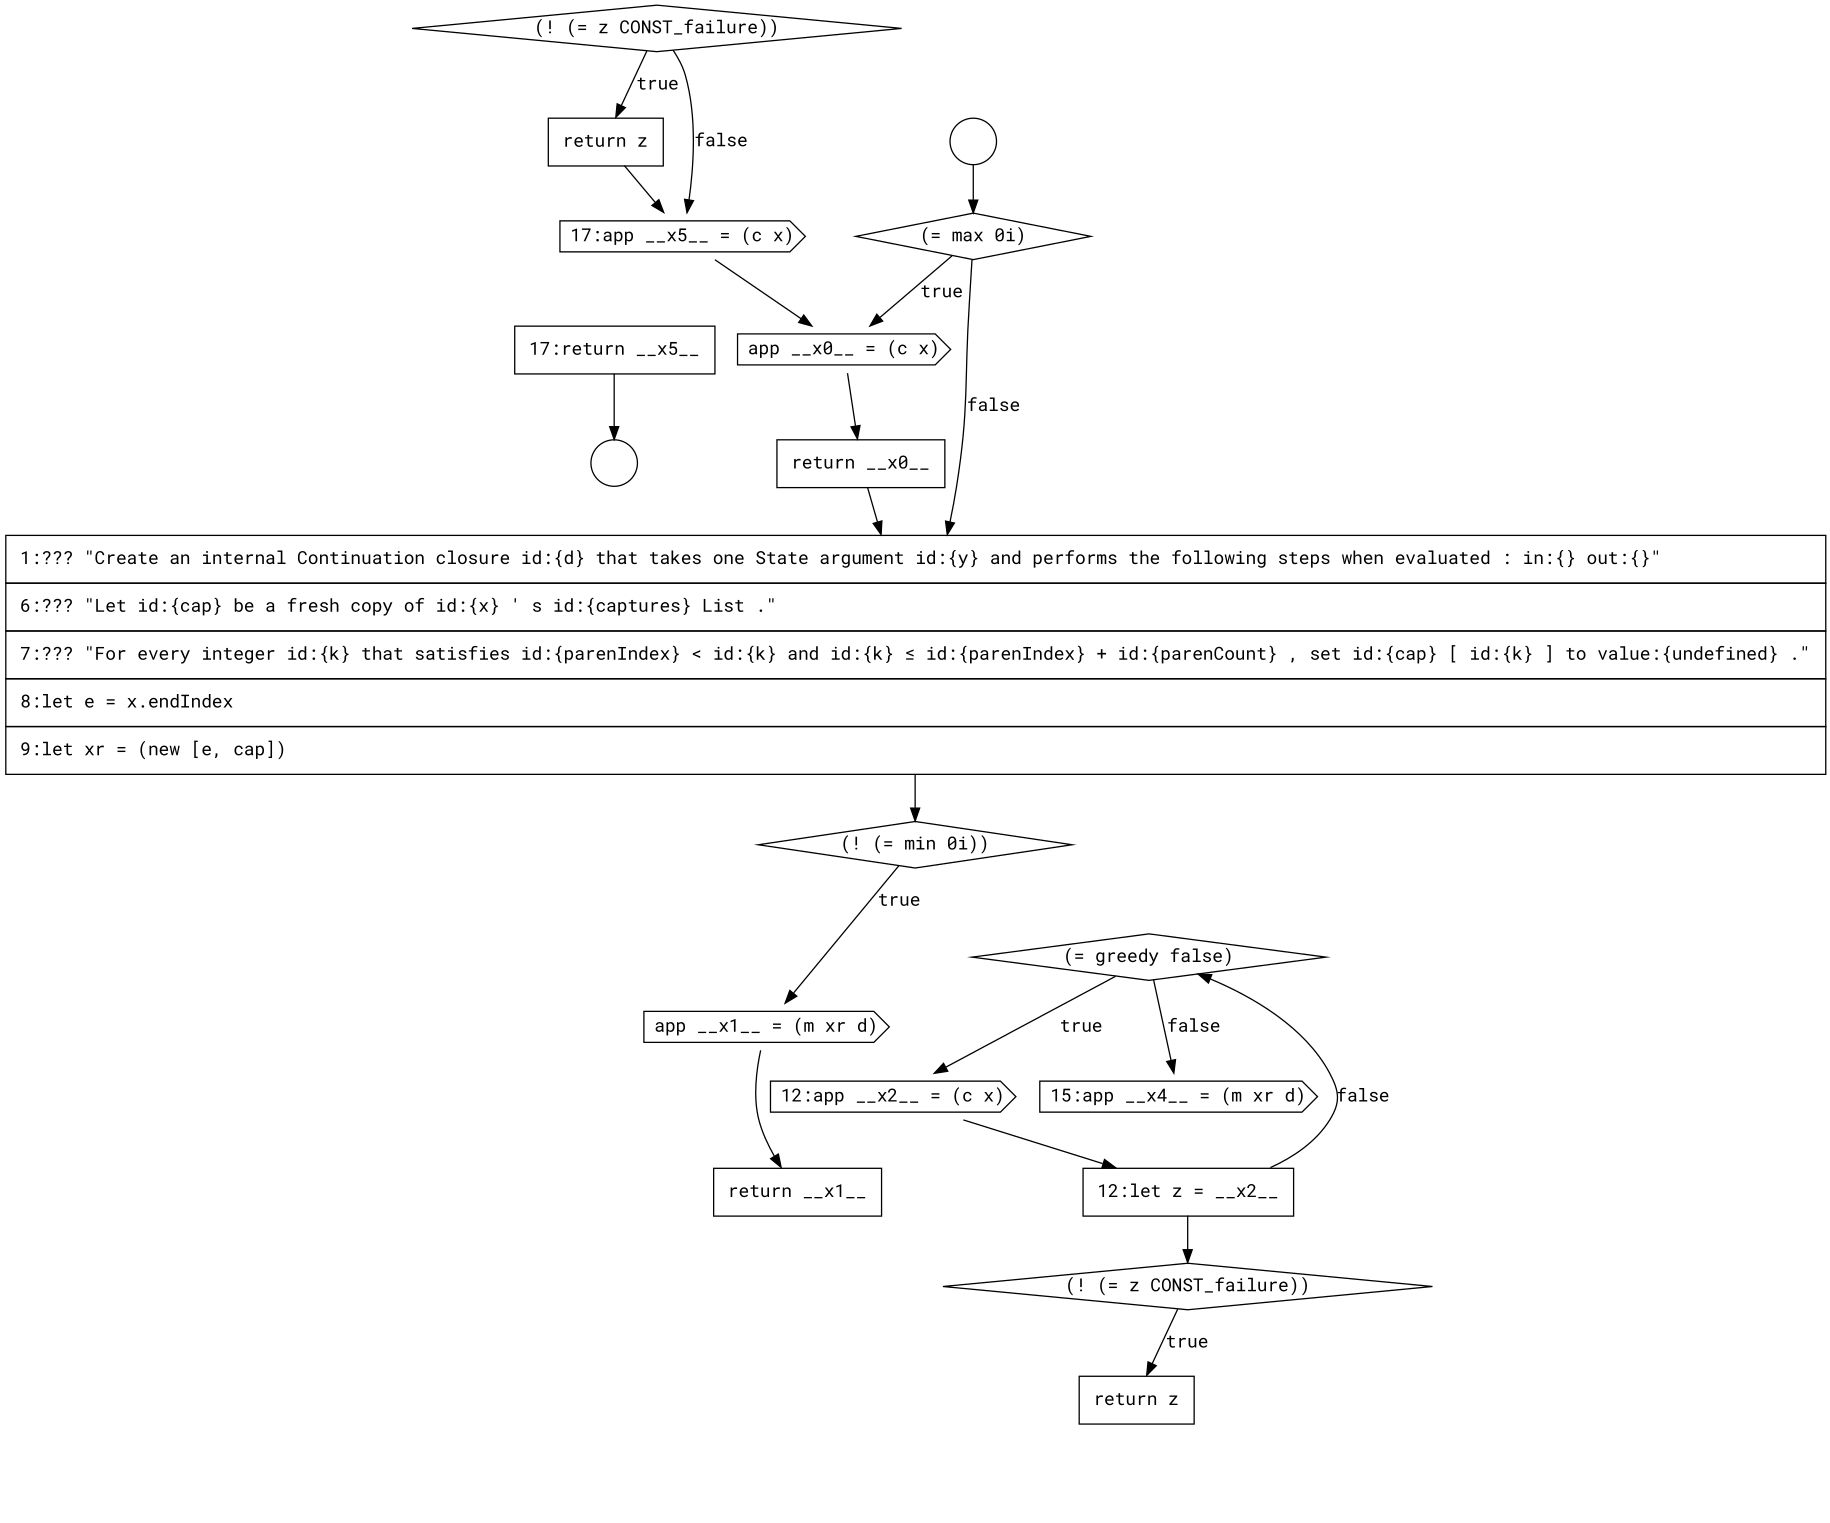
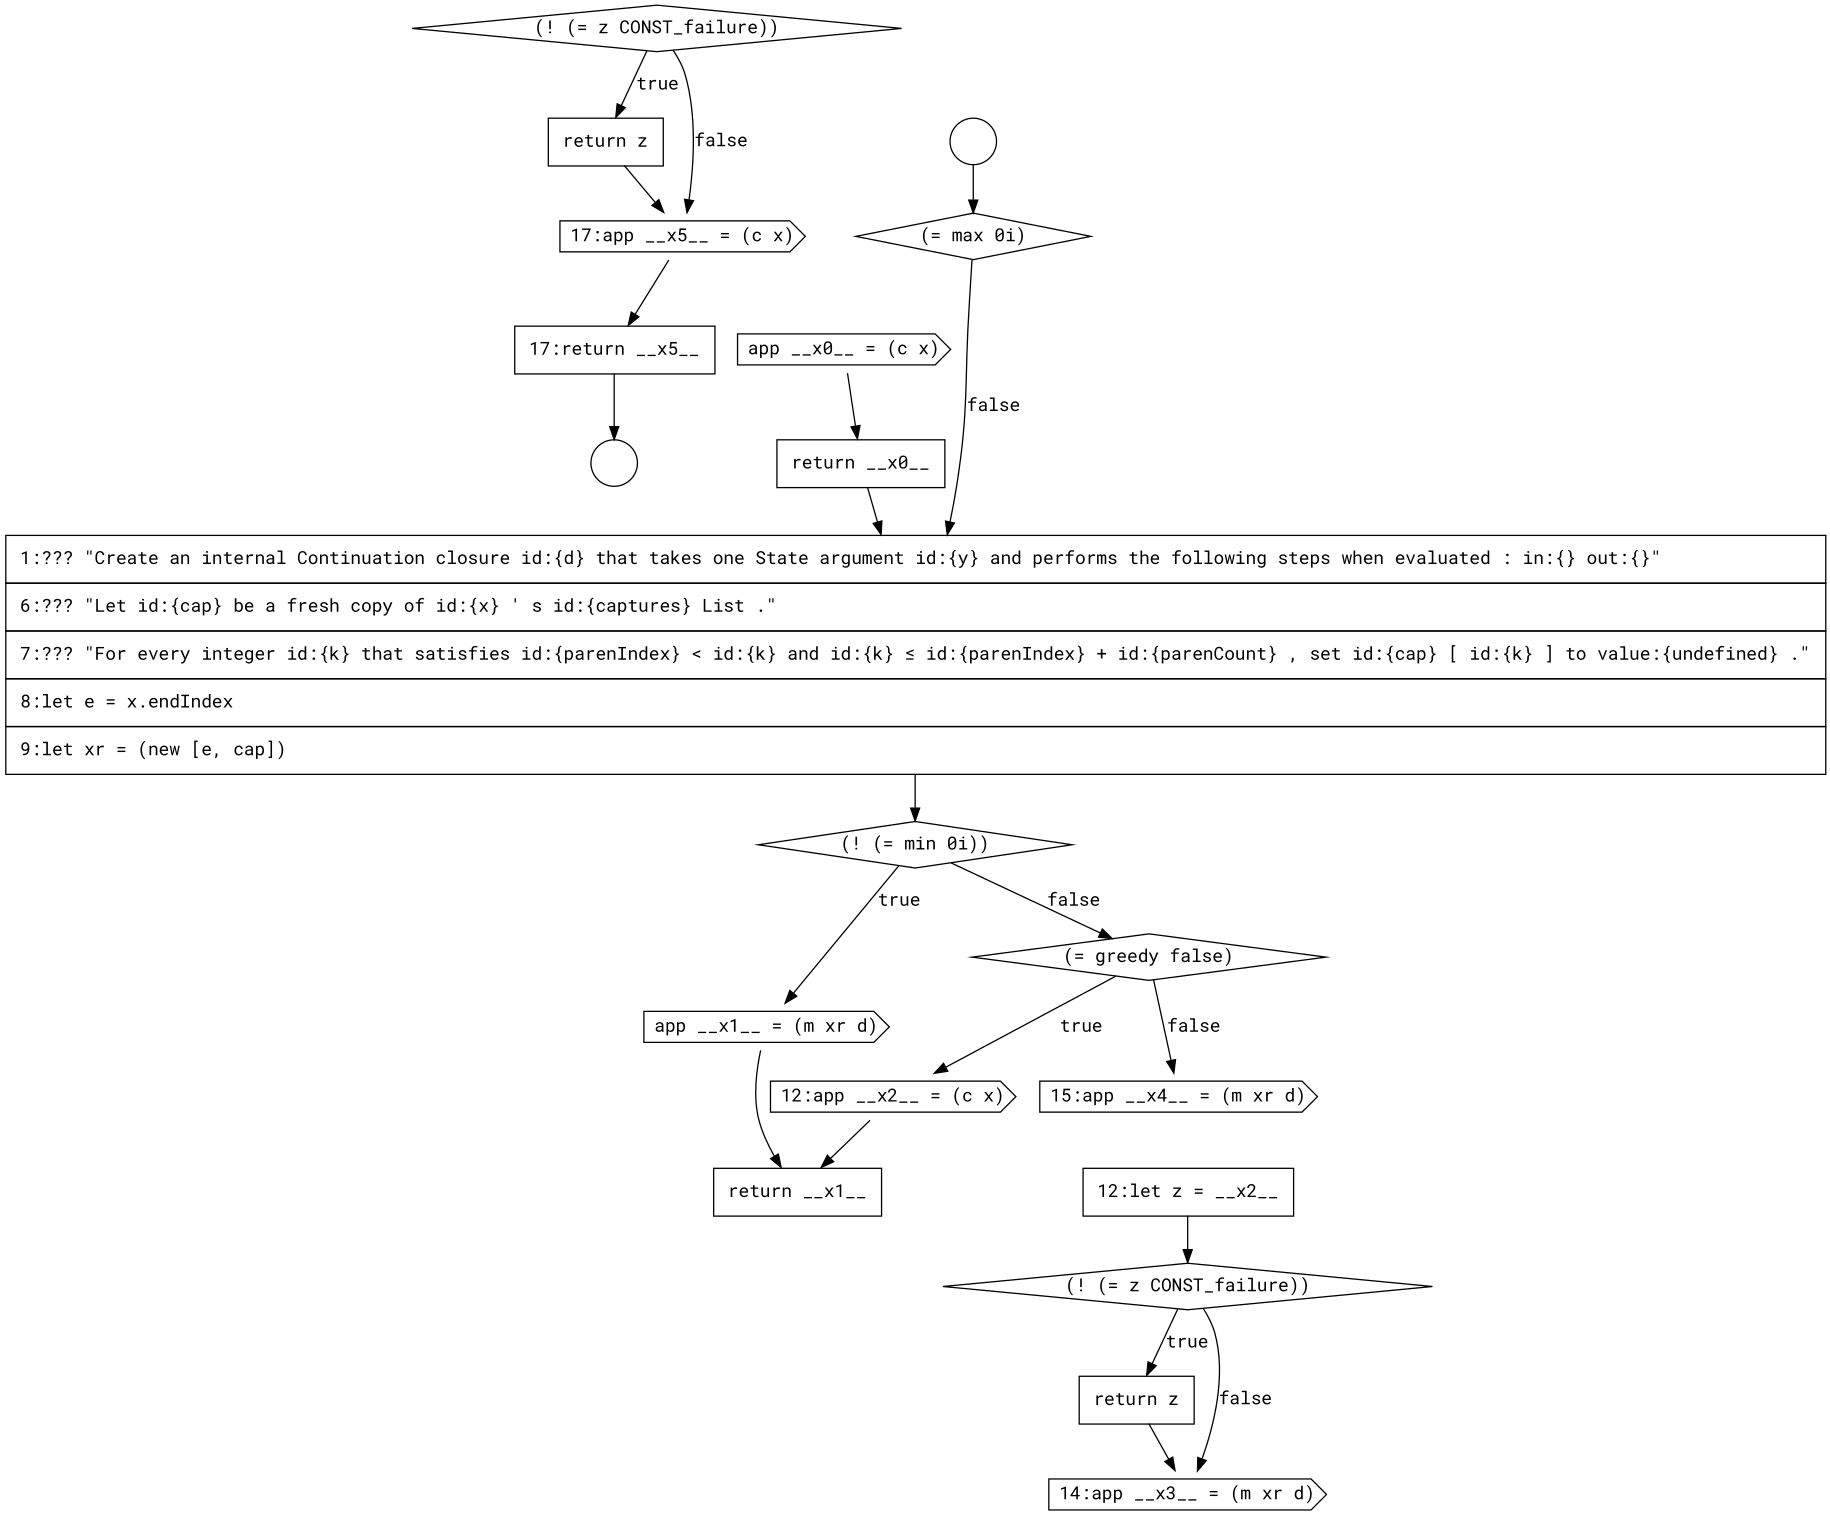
(916, 287) -> none
(758, 289) -> (652, 287)
(1322, 1061) -> (1026, 898)
(1033, 1142) -> (850, 1139)
none -> (1188, 1494)
